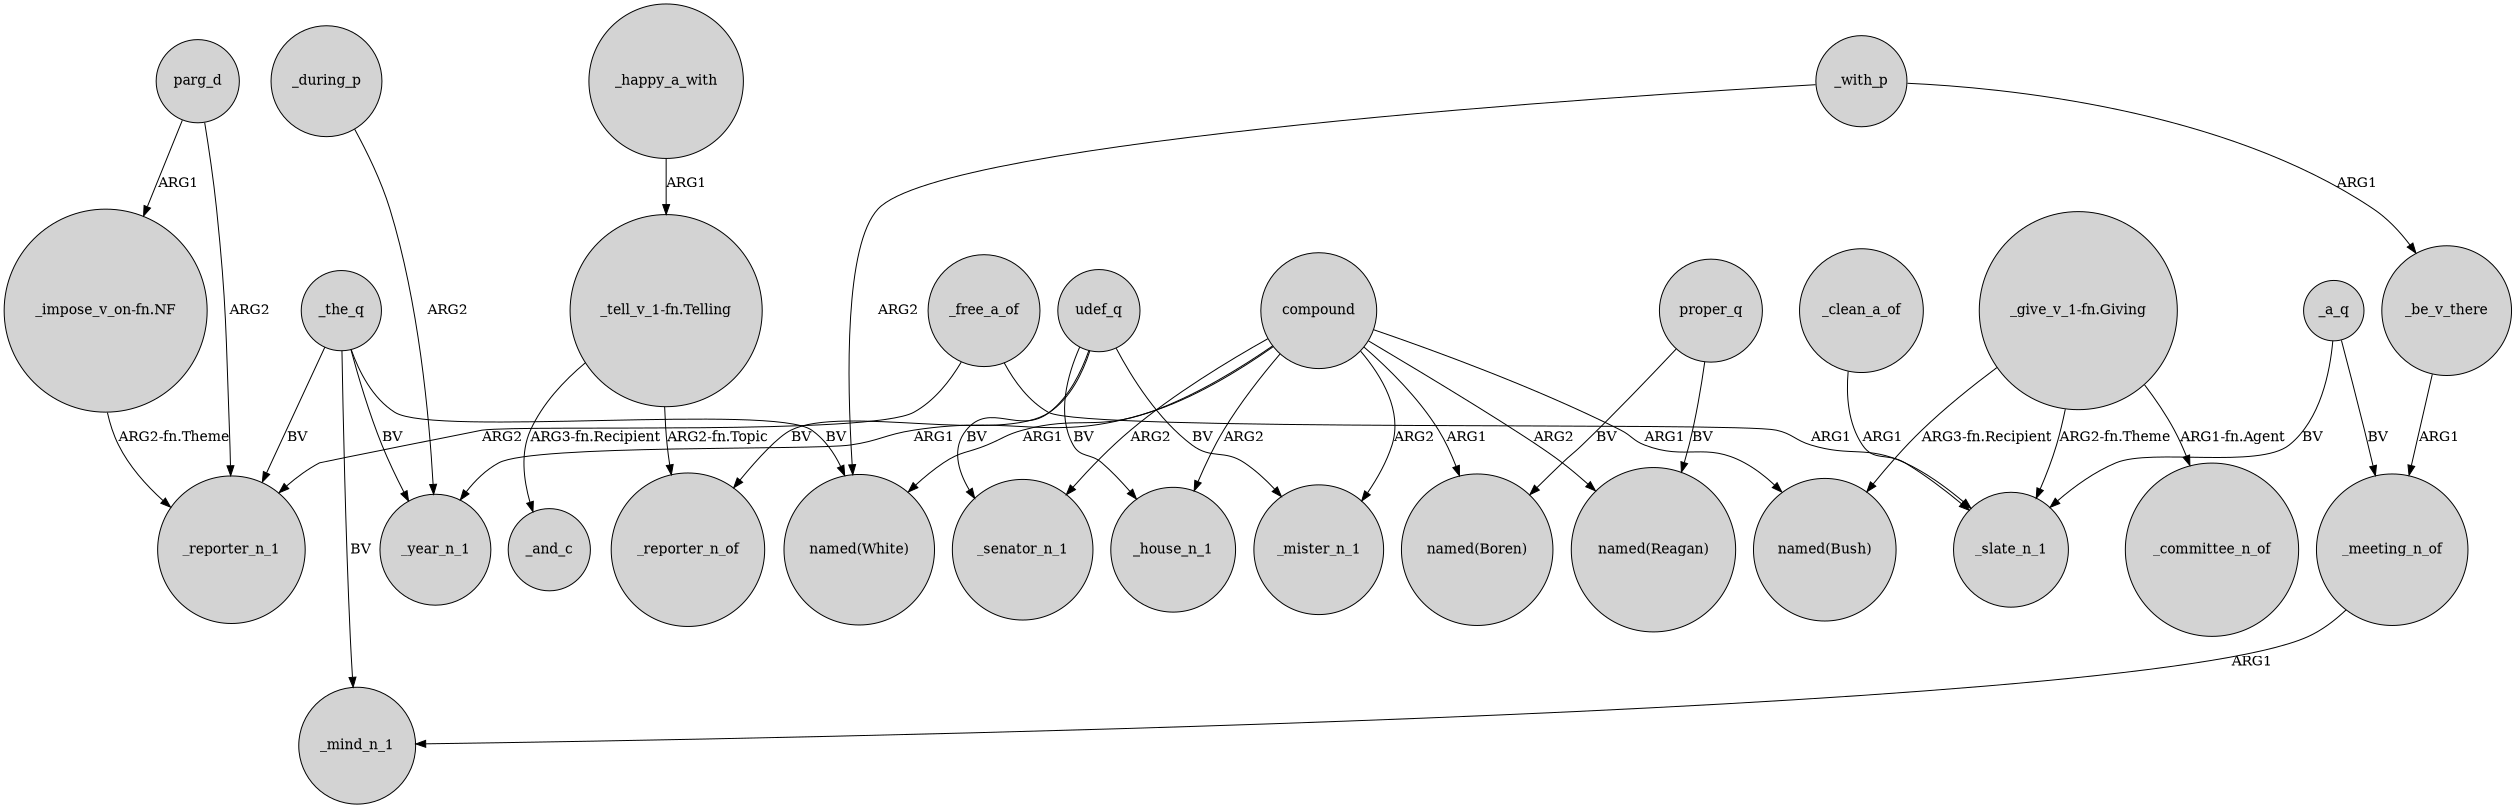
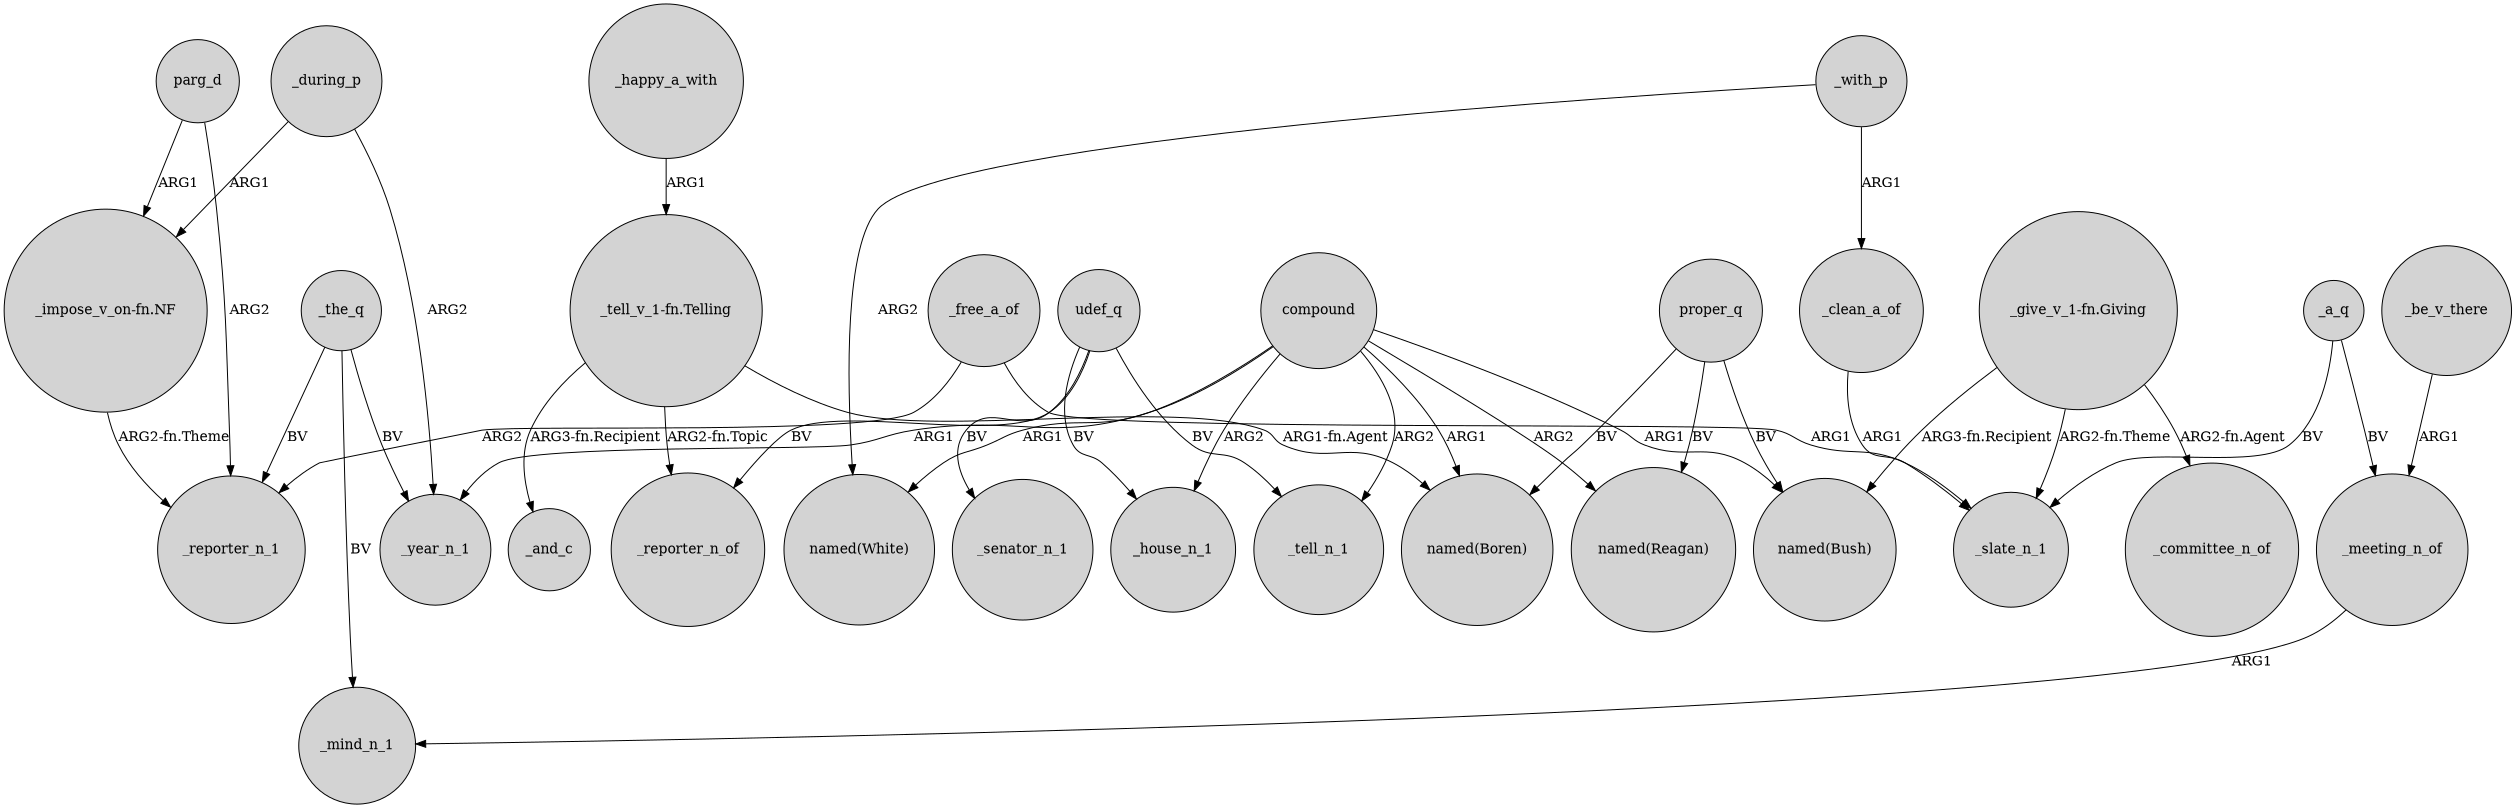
(2174, 123) -> (1861, 183)
none -> (236, 176)
(1179, 394) -> none
none -> (1086, 418)
(588, 421) -> none
none -> (1745, 421)
(2233, 438) -> (2233, 438)
(1319, 550) -> (1319, 550)
